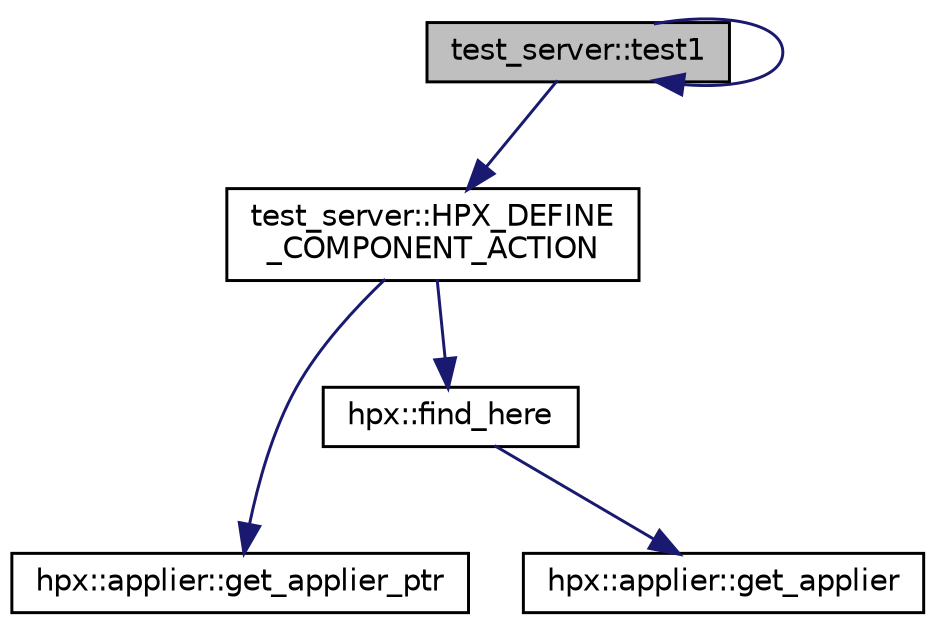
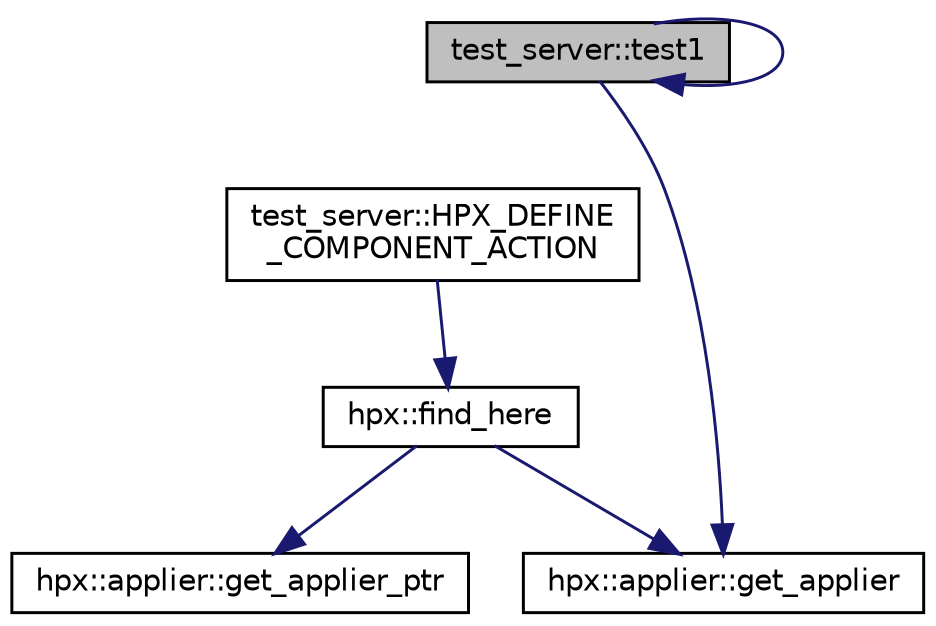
(522, 124) -> (694, 293)
(295, 389) -> (358, 490)
